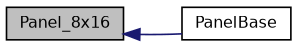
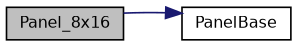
(161, 34) -> (144, 13)
